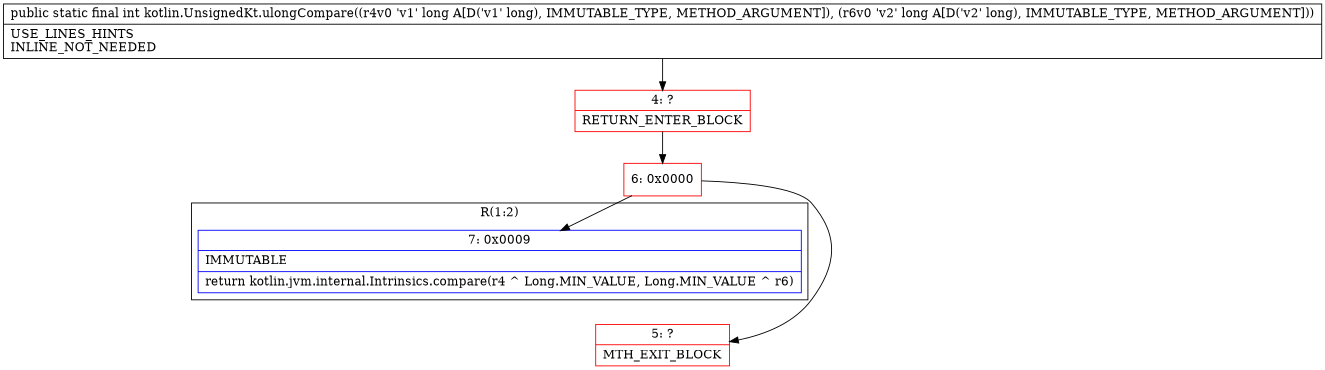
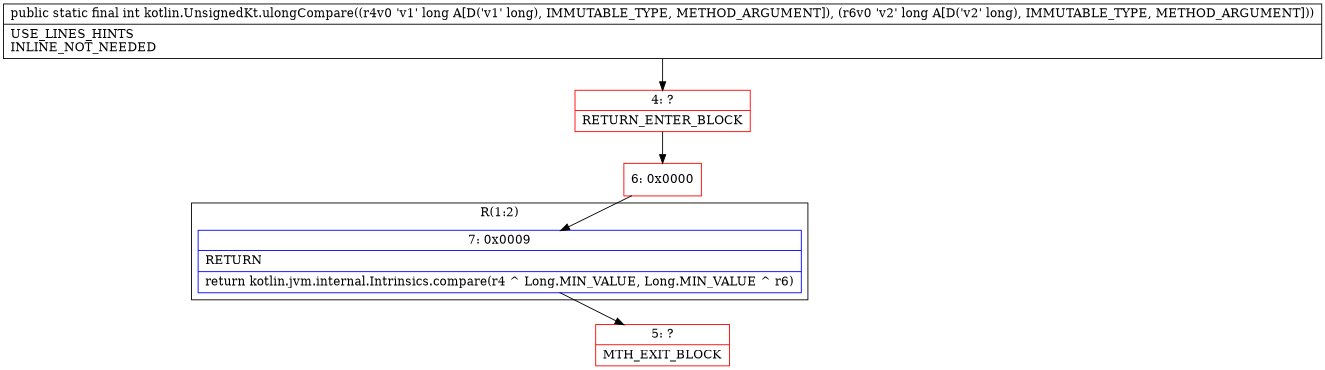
(830, 237) -> (588, 307)
(247, 261) -> (234, 261)
